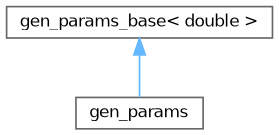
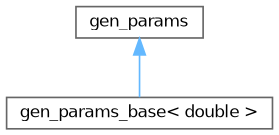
(140, 76) -> (140, 76)
